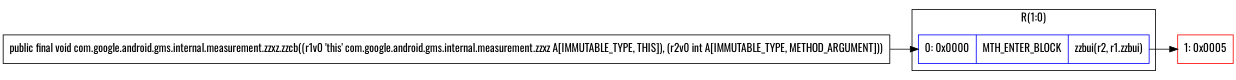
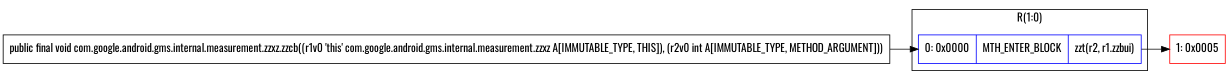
(1109, 49) -> (1105, 49)
